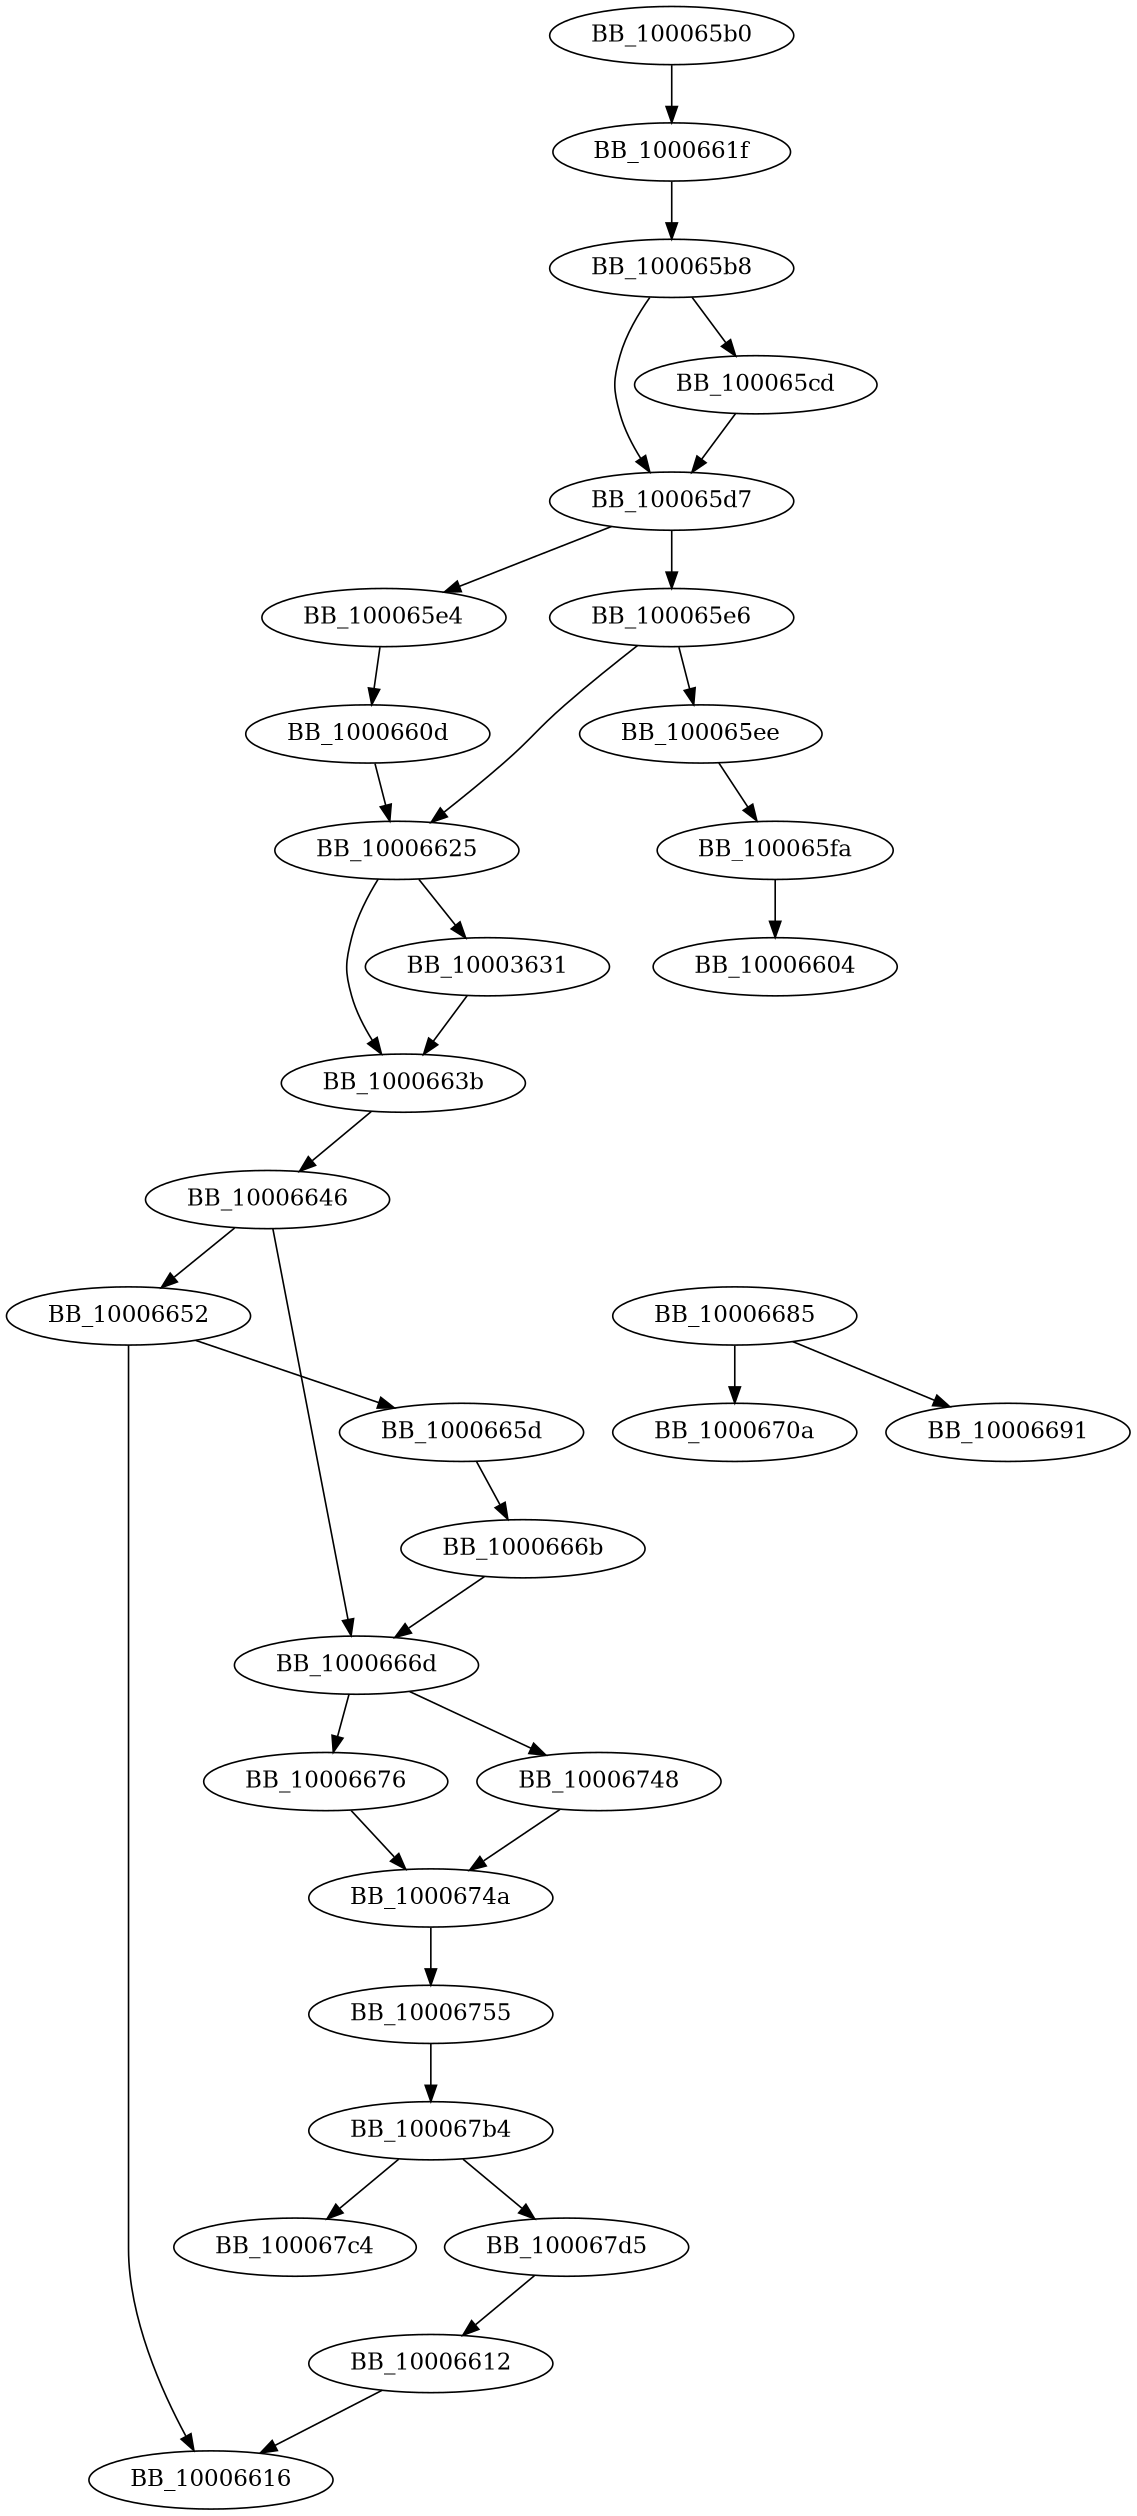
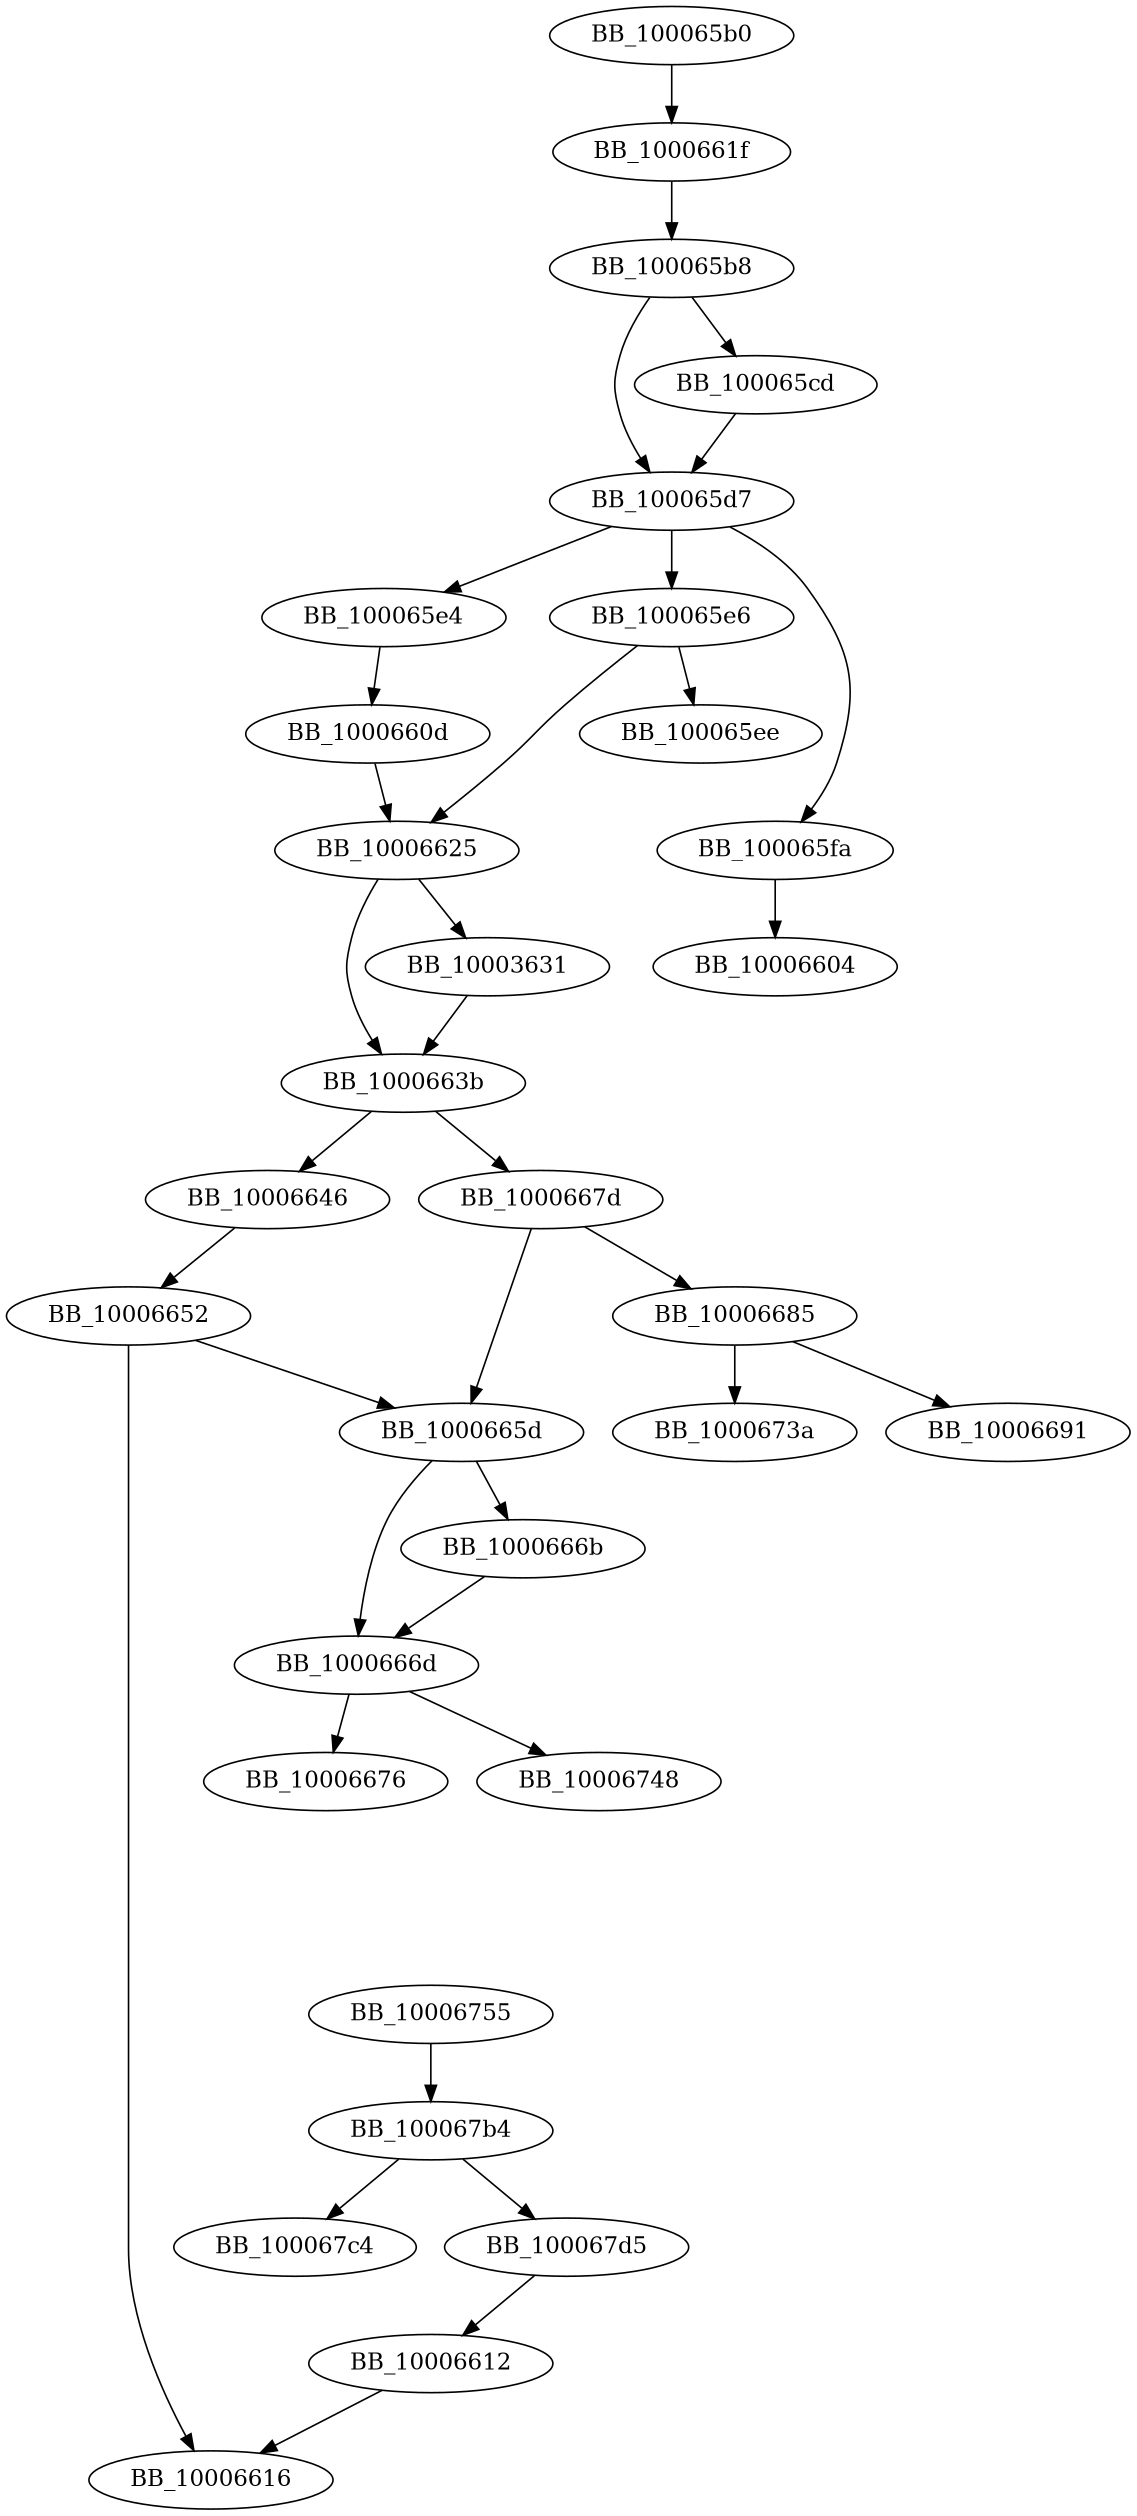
(733, 785) -> (842, 649)
none -> (541, 1200)
(310, 1424) -> (381, 1533)
(735, 1432) -> (735, 1432)
(431, 1898) -> none
